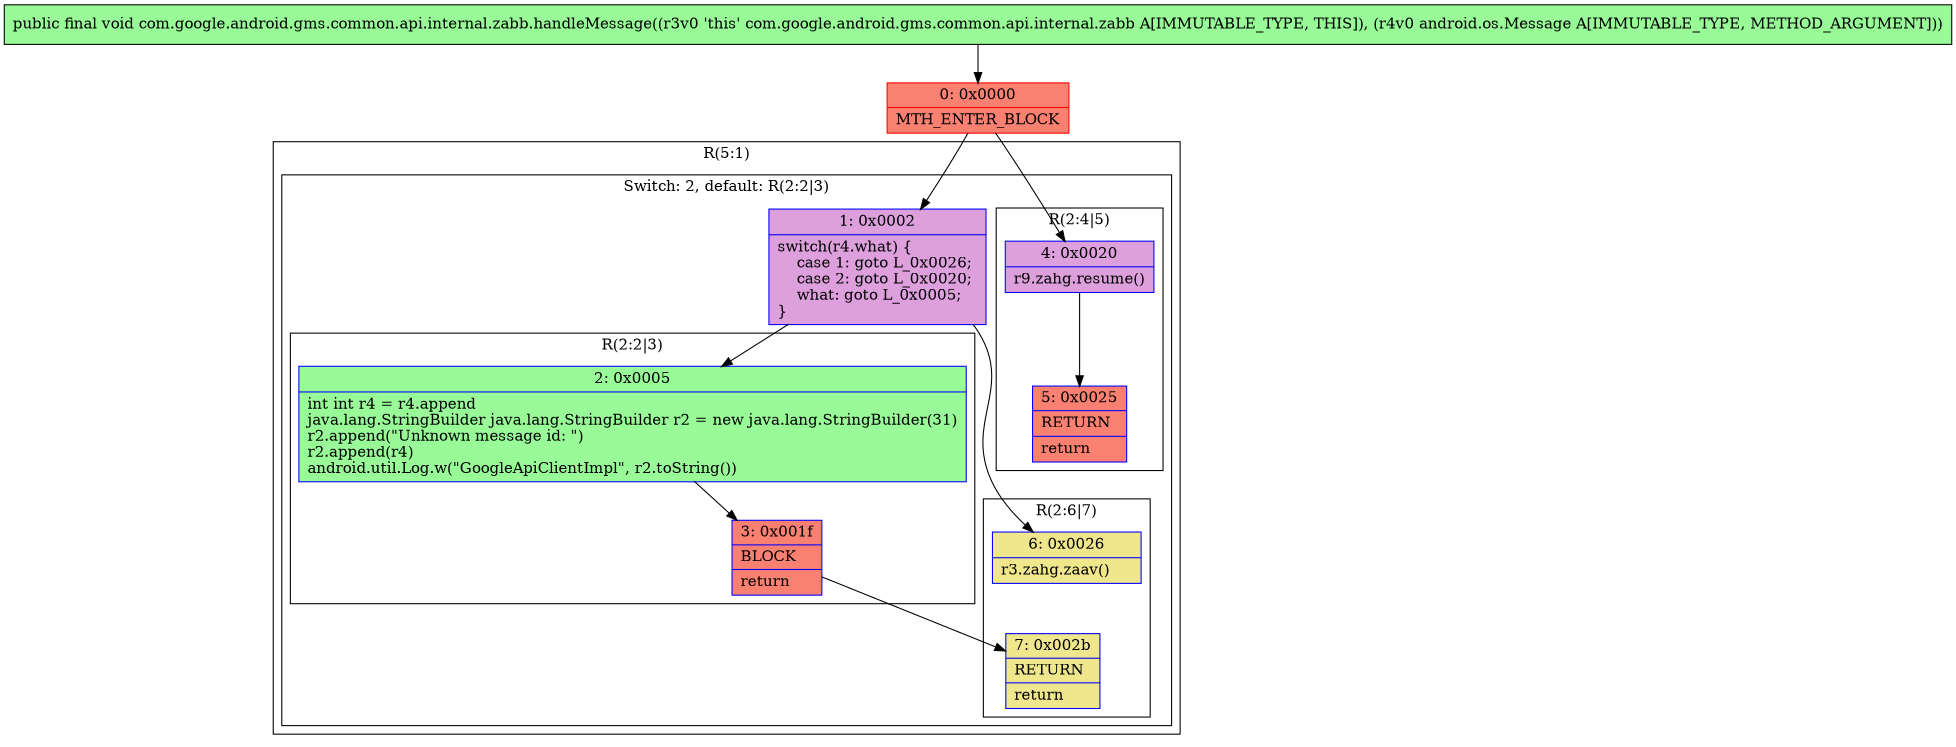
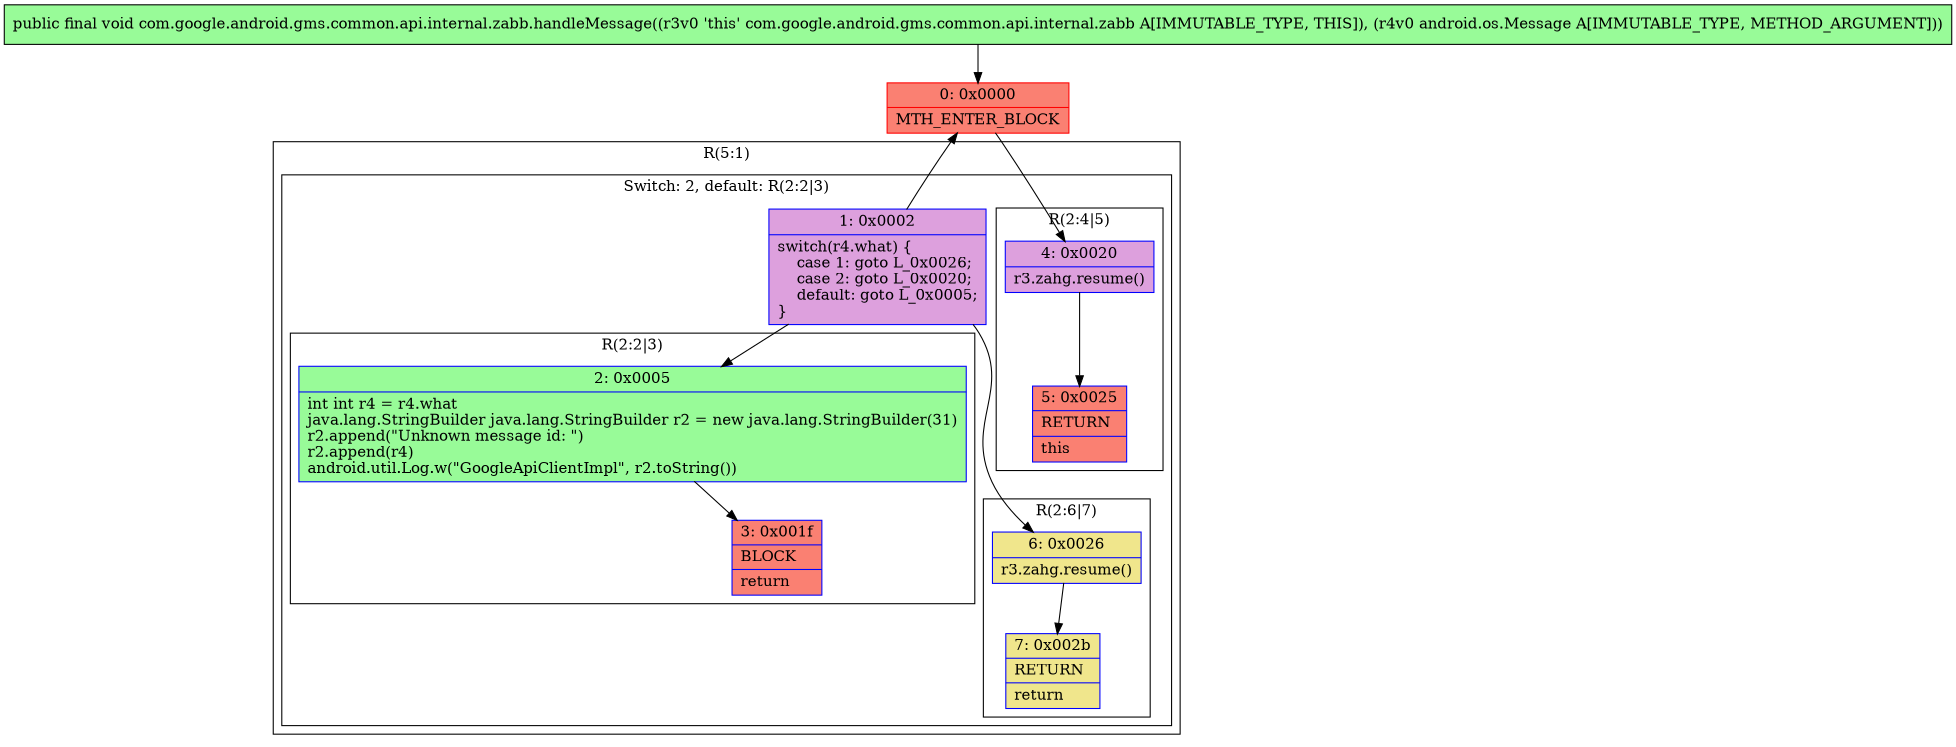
(948, 167) -> (924, 182)
(1080, 279) -> (1080, 279)
(869, 295) -> (877, 295)
(392, 404) -> (383, 404)
(1066, 449) -> (1056, 449)
(1056, 570) -> (1067, 570)
(909, 612) -> (1061, 603)
